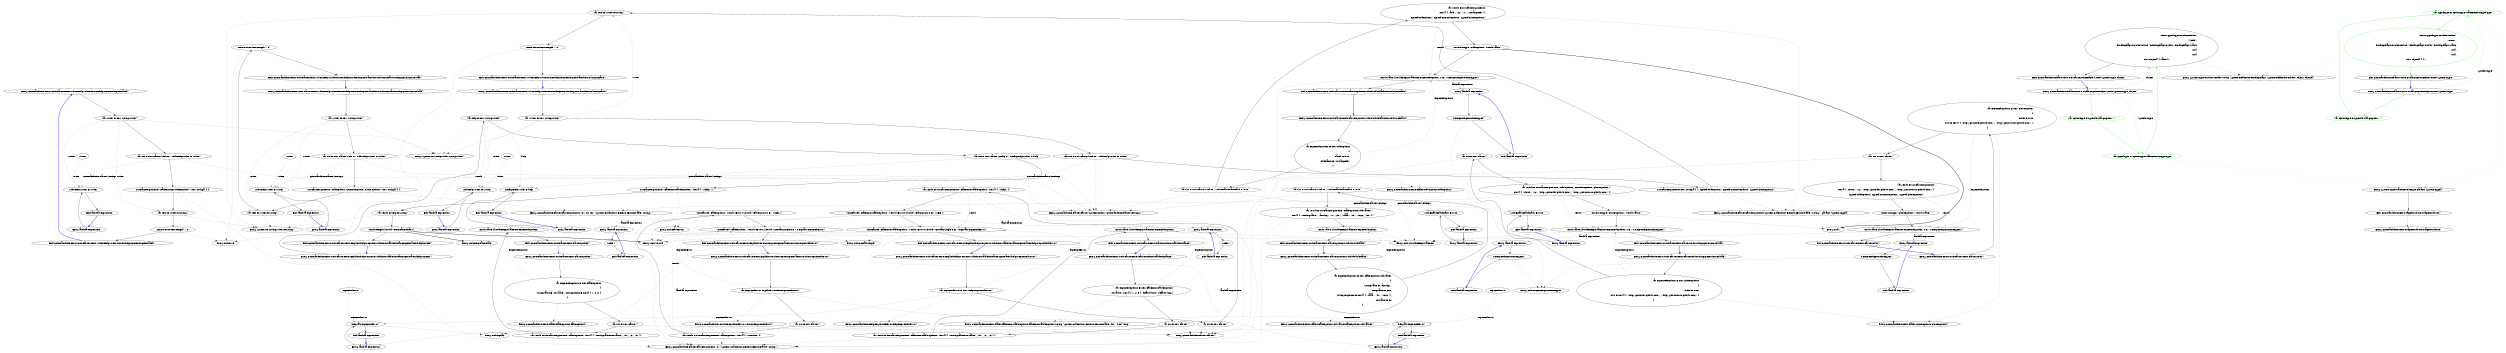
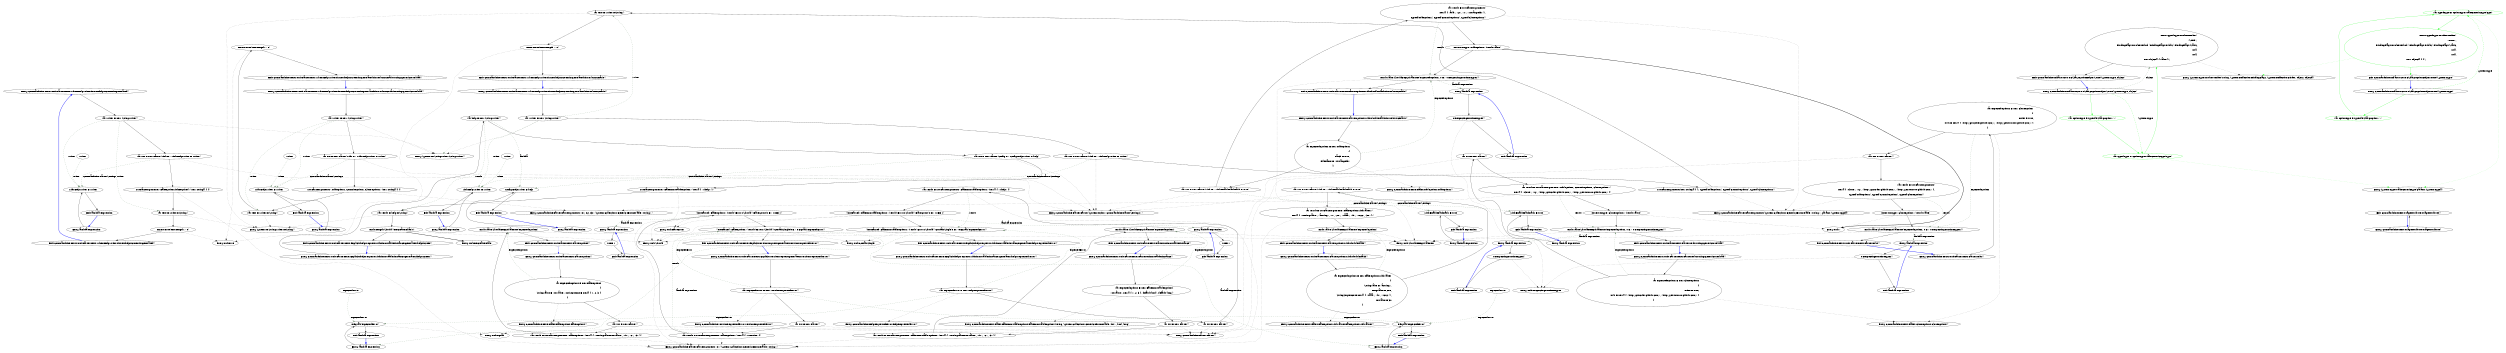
(524, 156) -> (524, 156)
(2408, 201) -> (2410, 222)
(2407, 221) -> (2407, 221)
(526, 237) -> (526, 237)
(771, 290) -> (771, 290)
